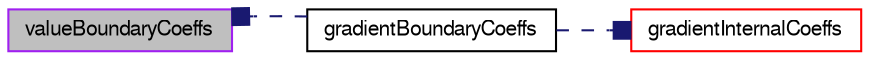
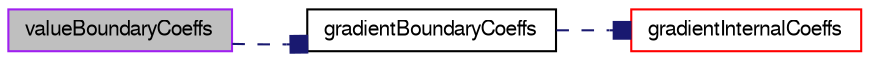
(280, 16) -> (259, 44)
